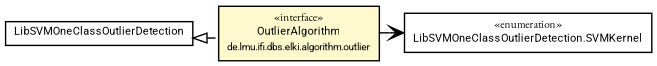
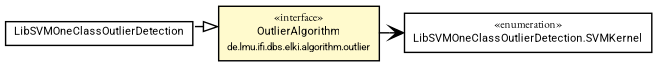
(212, 38) -> (198, 27)
